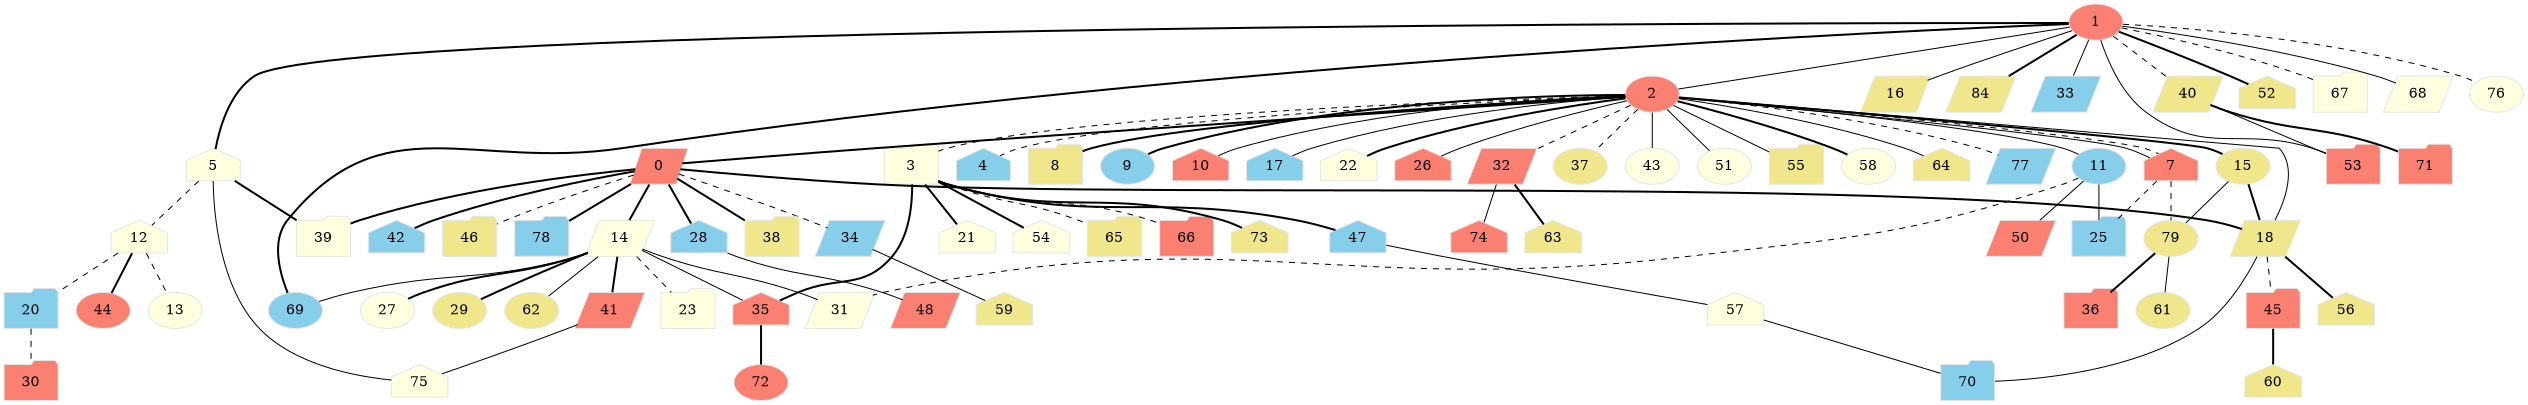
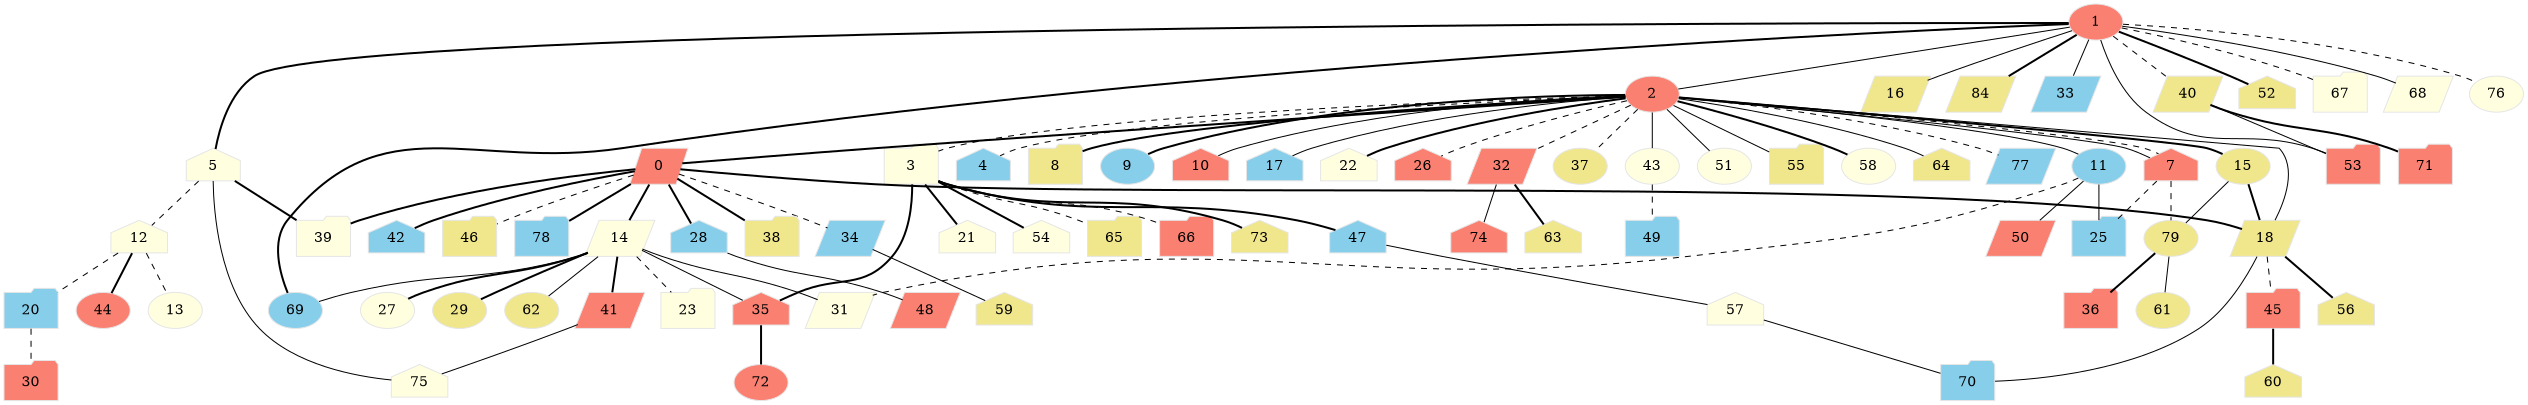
(1533, 125) -> (1533, 125)
none -> (1652, 238)
